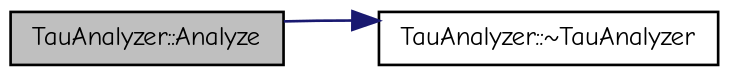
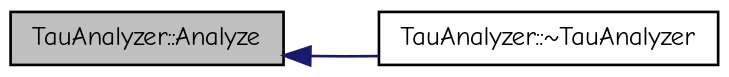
(318, 21) -> (345, 56)
